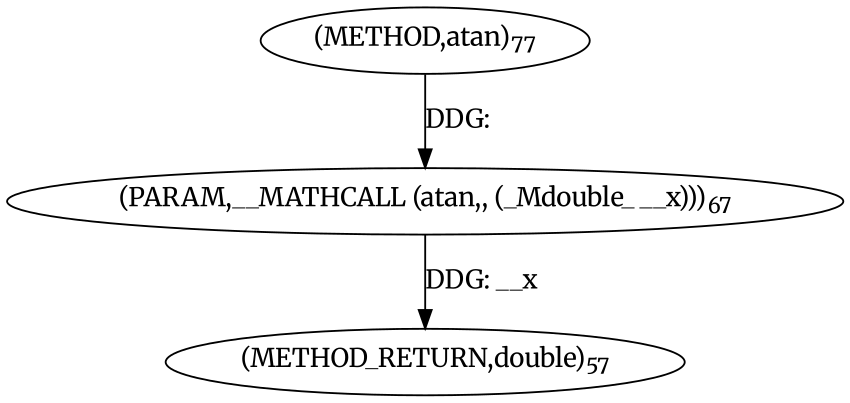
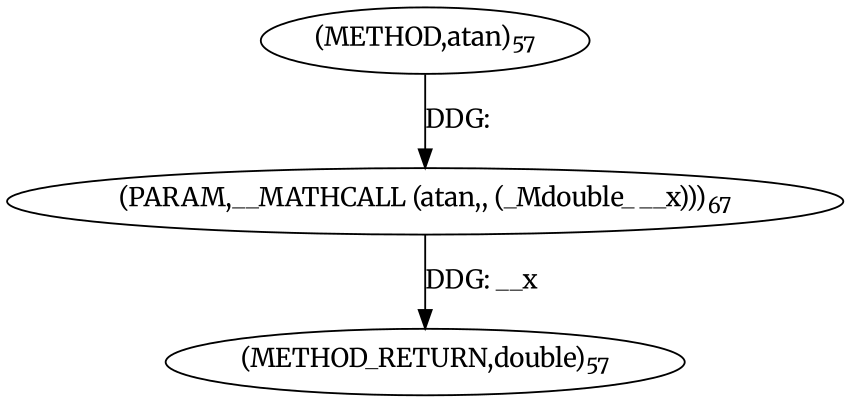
(524, 38) -> (524, 38)
